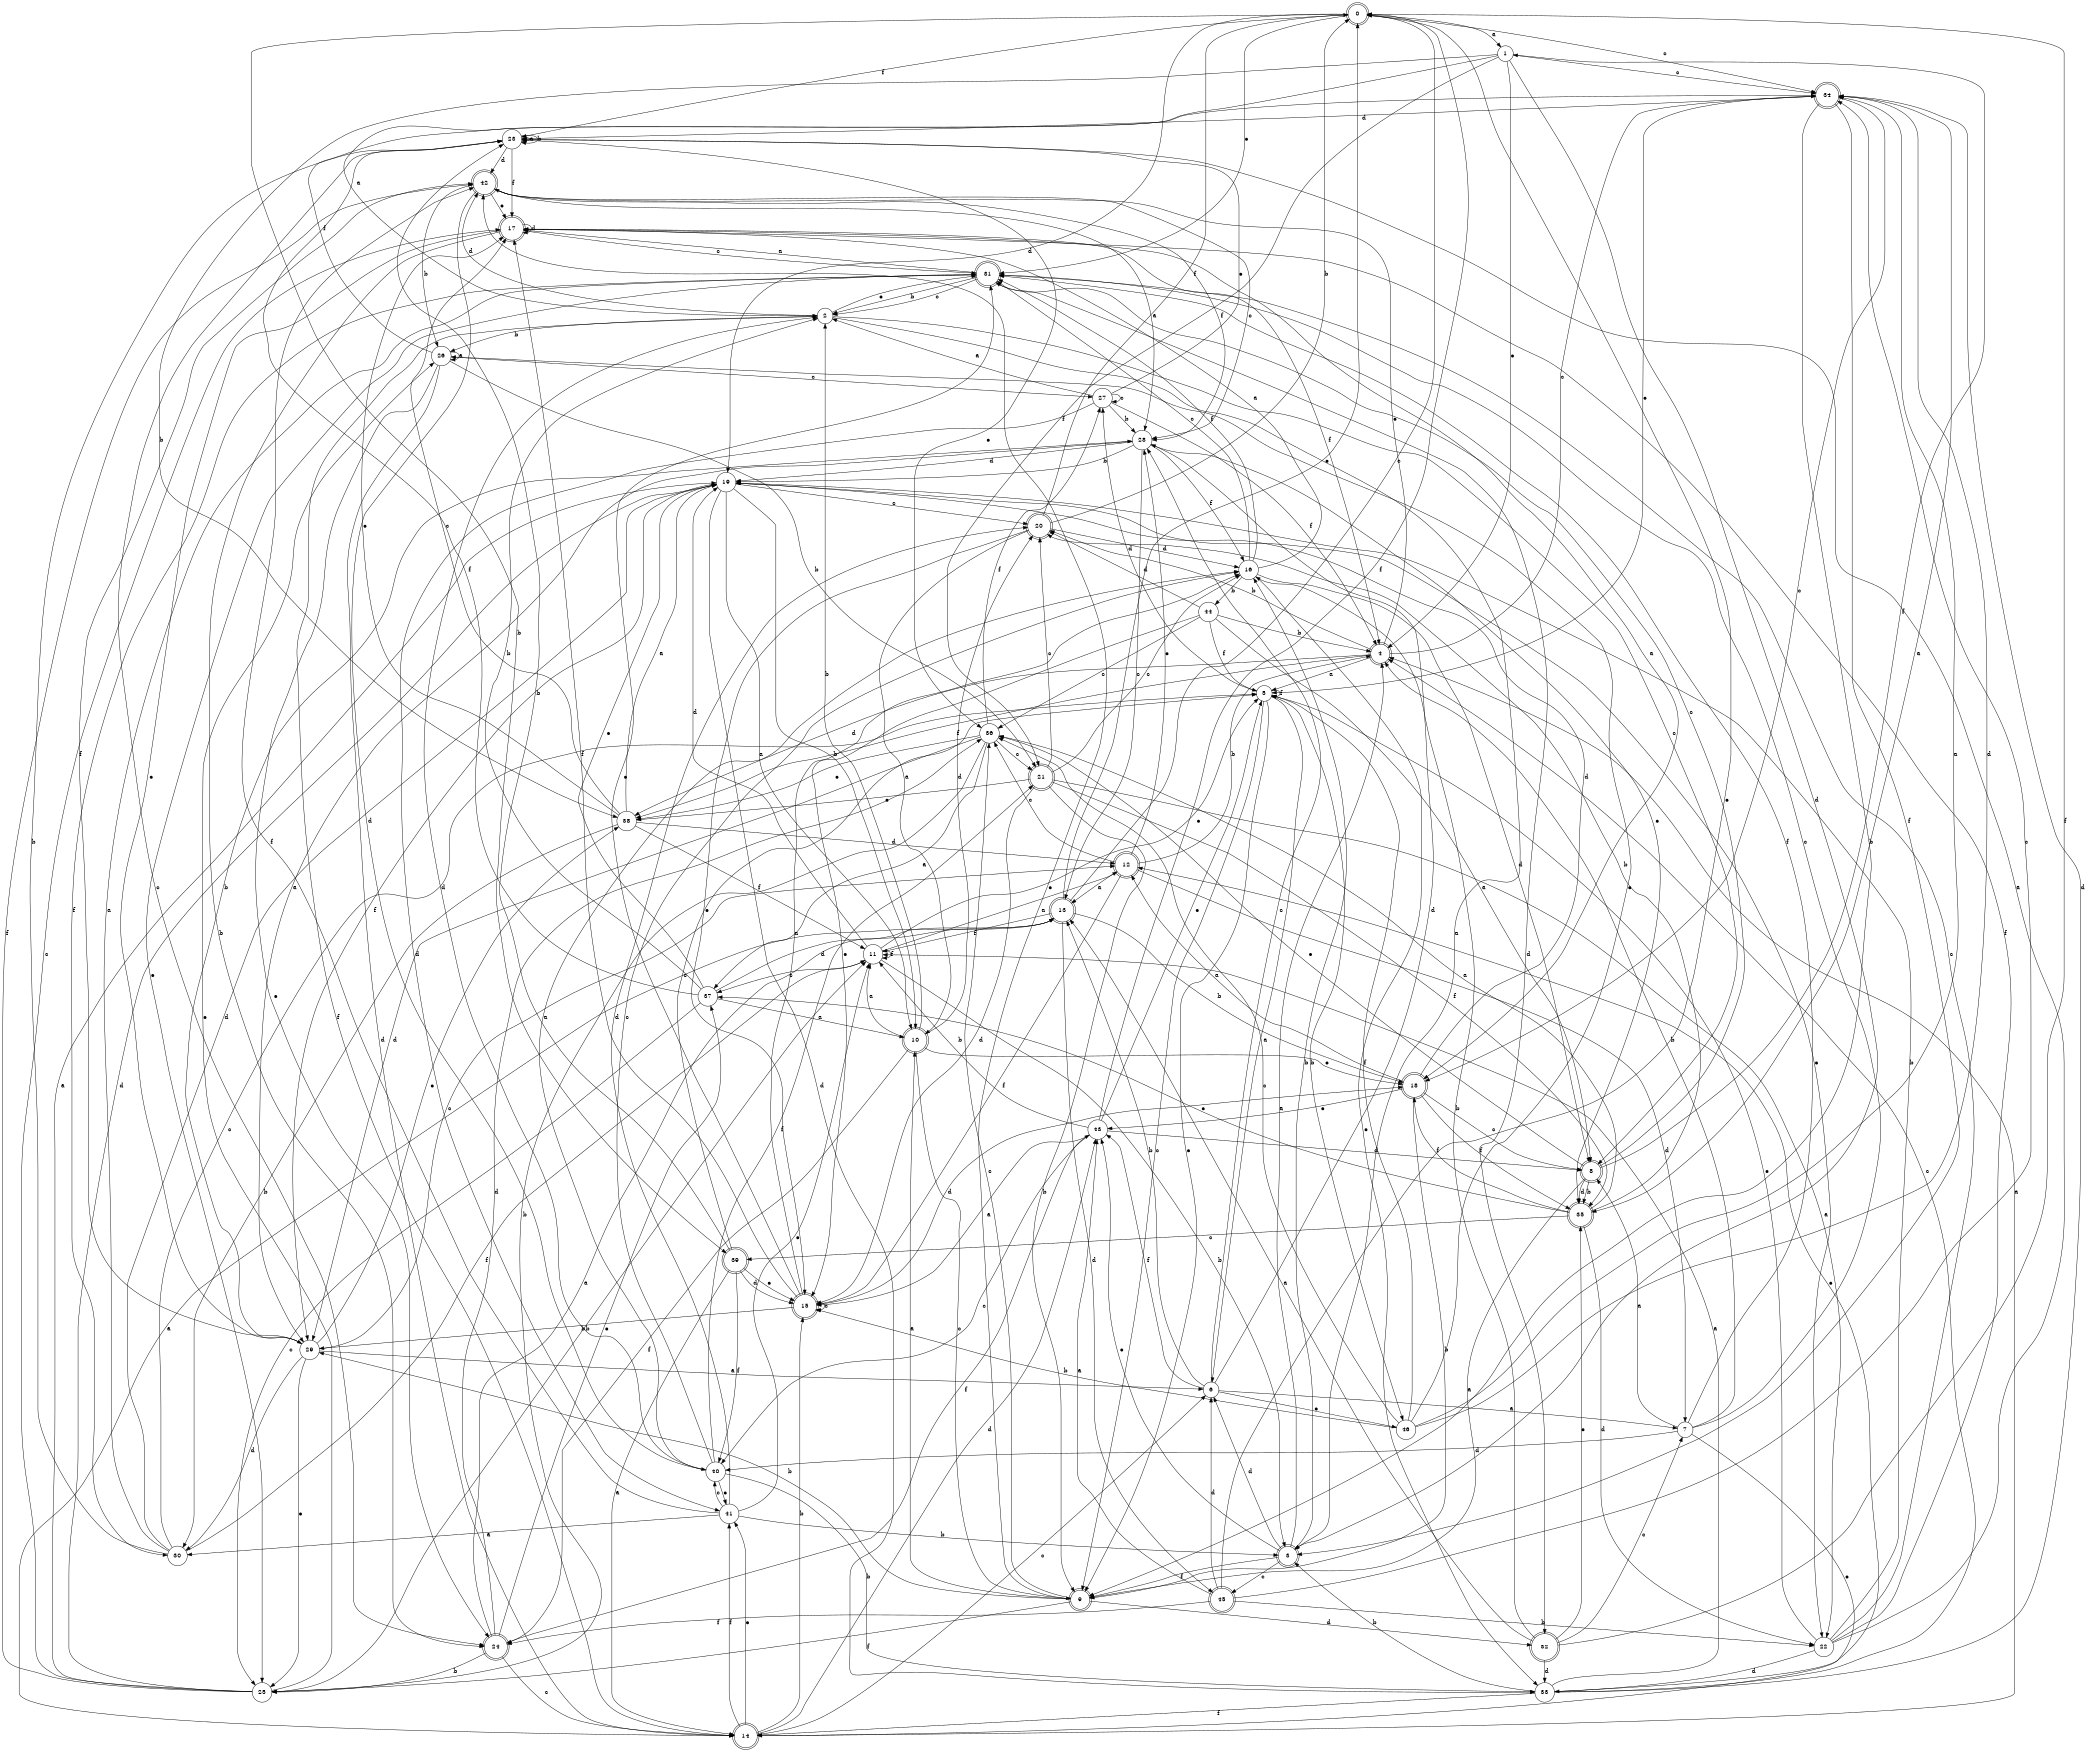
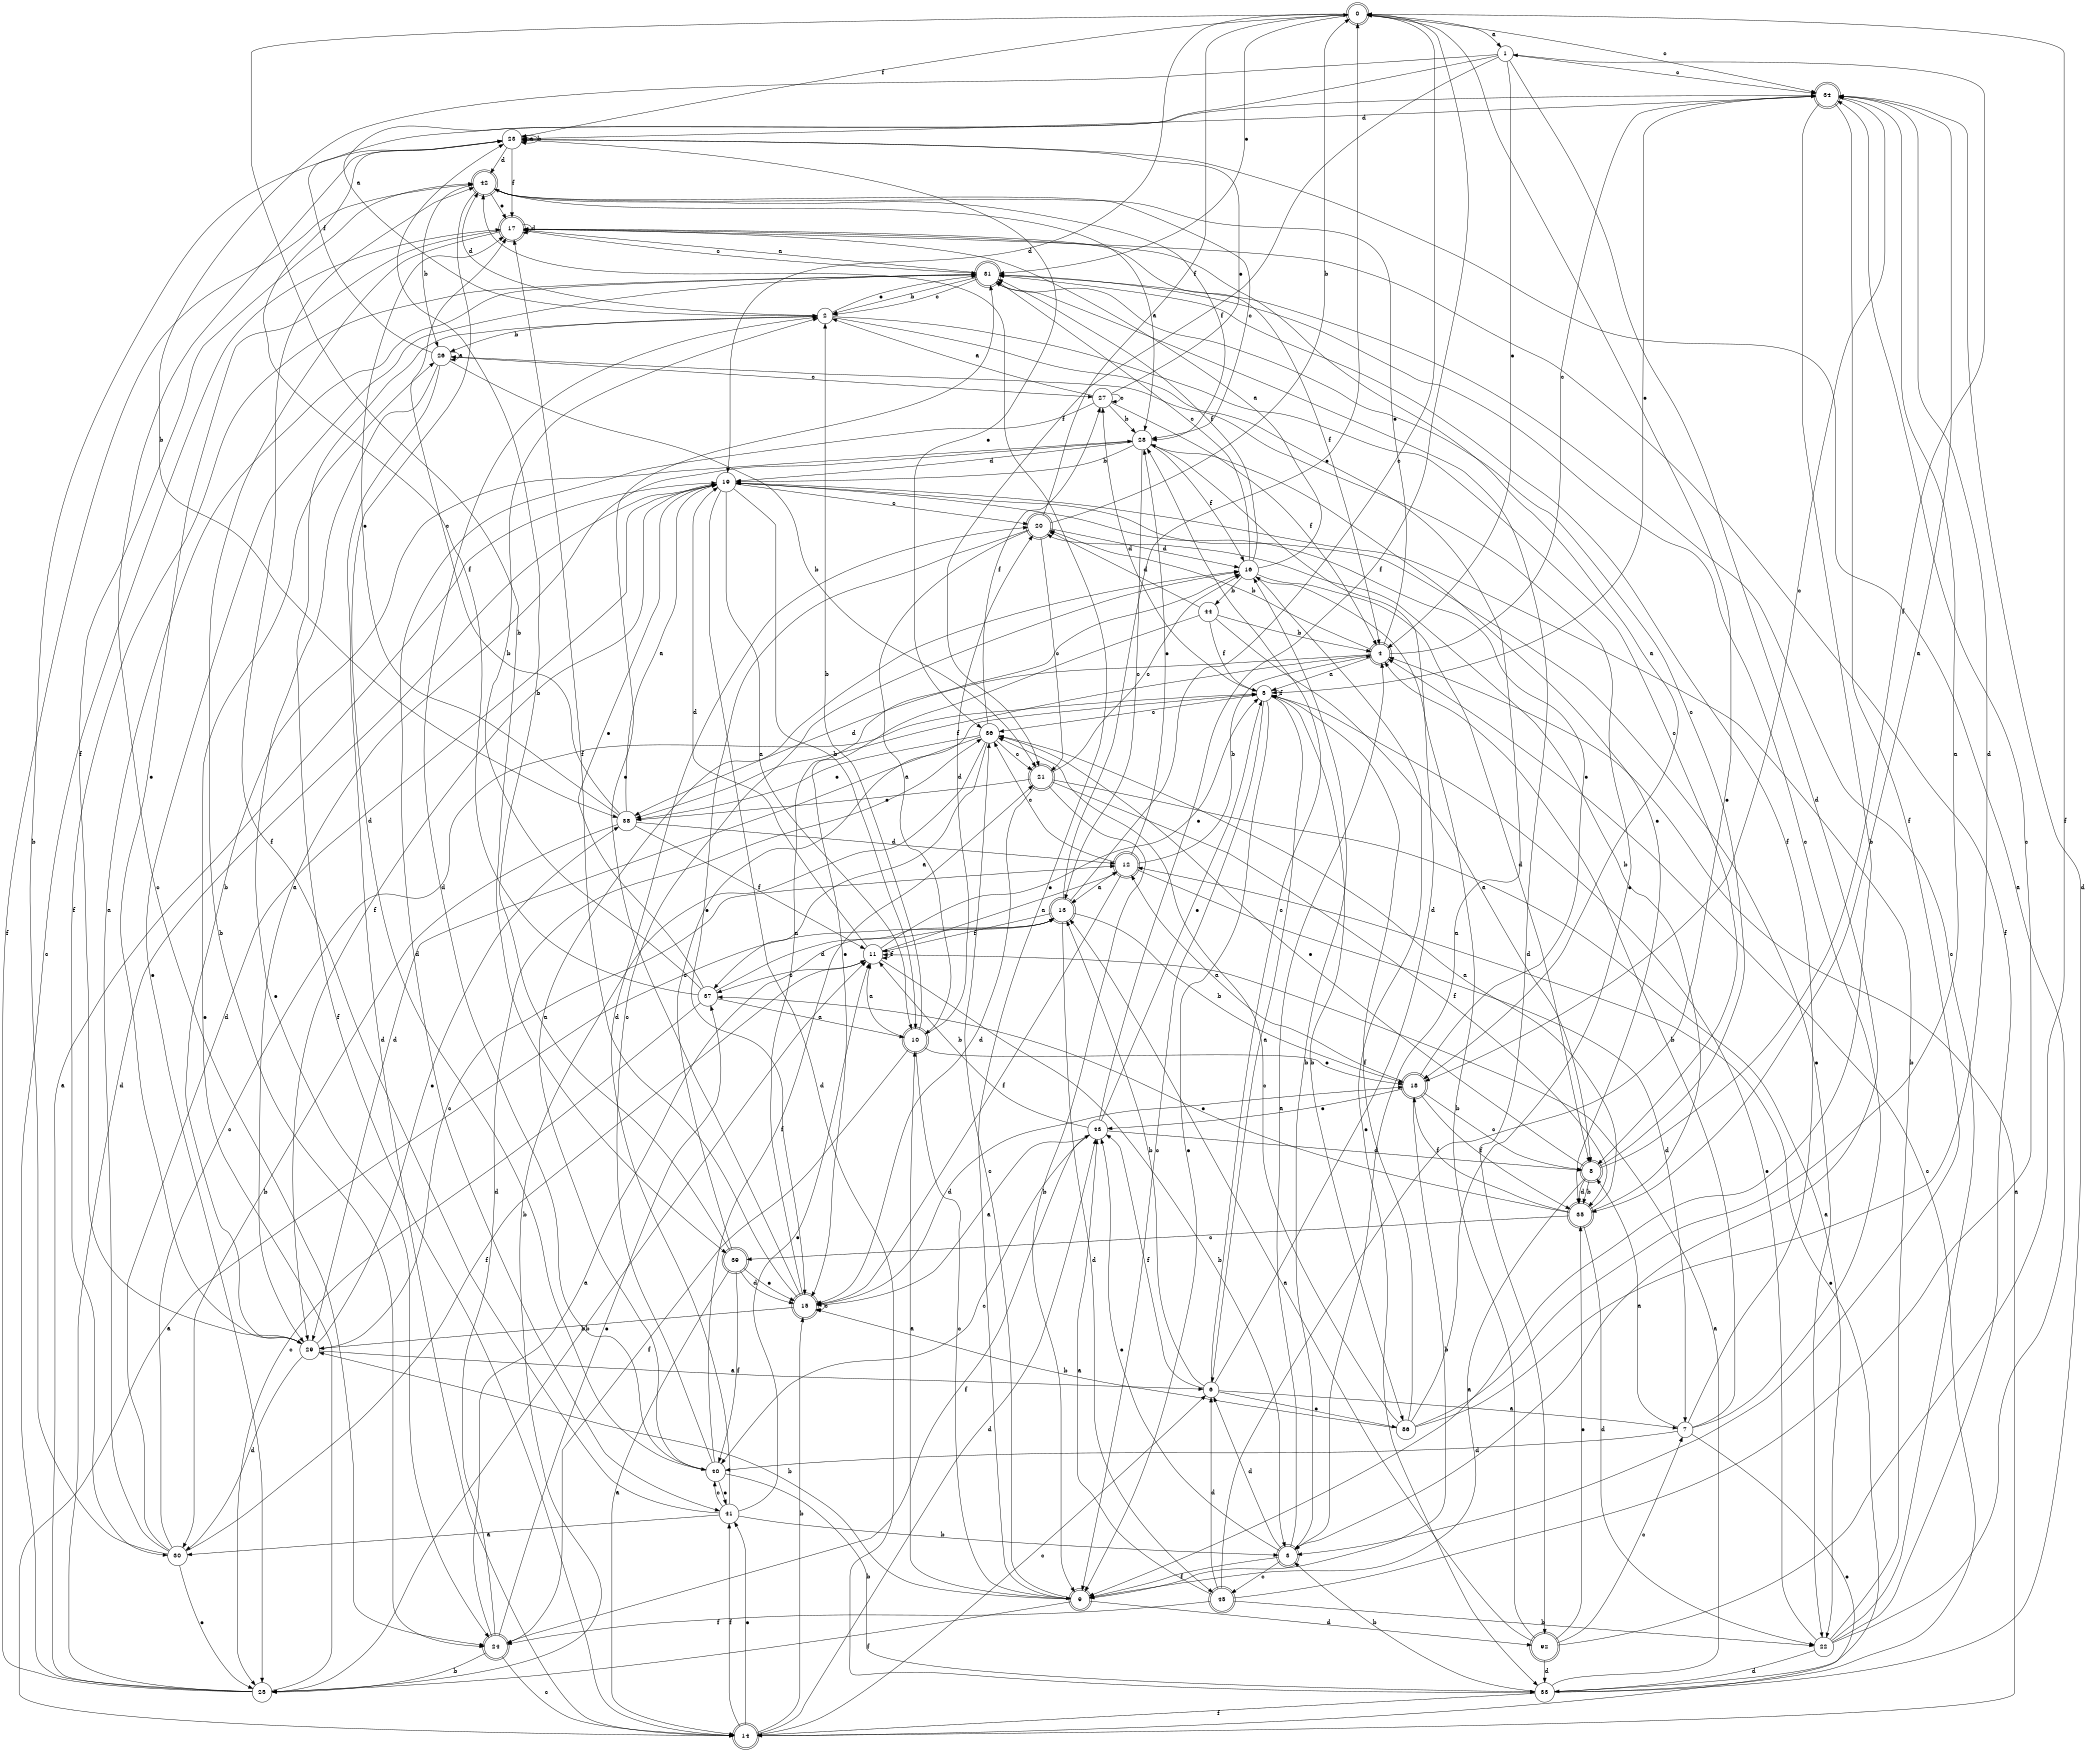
(1047, 655) -> (1054, 648)
(1096, 674) -> (1130, 713)
(1587, 777) -> (1587, 777)
(1406, 1430) -> (1406, 1430)
(299, 1526) -> (204, 1633)
(1545, 1647) -> (1545, 1647)
